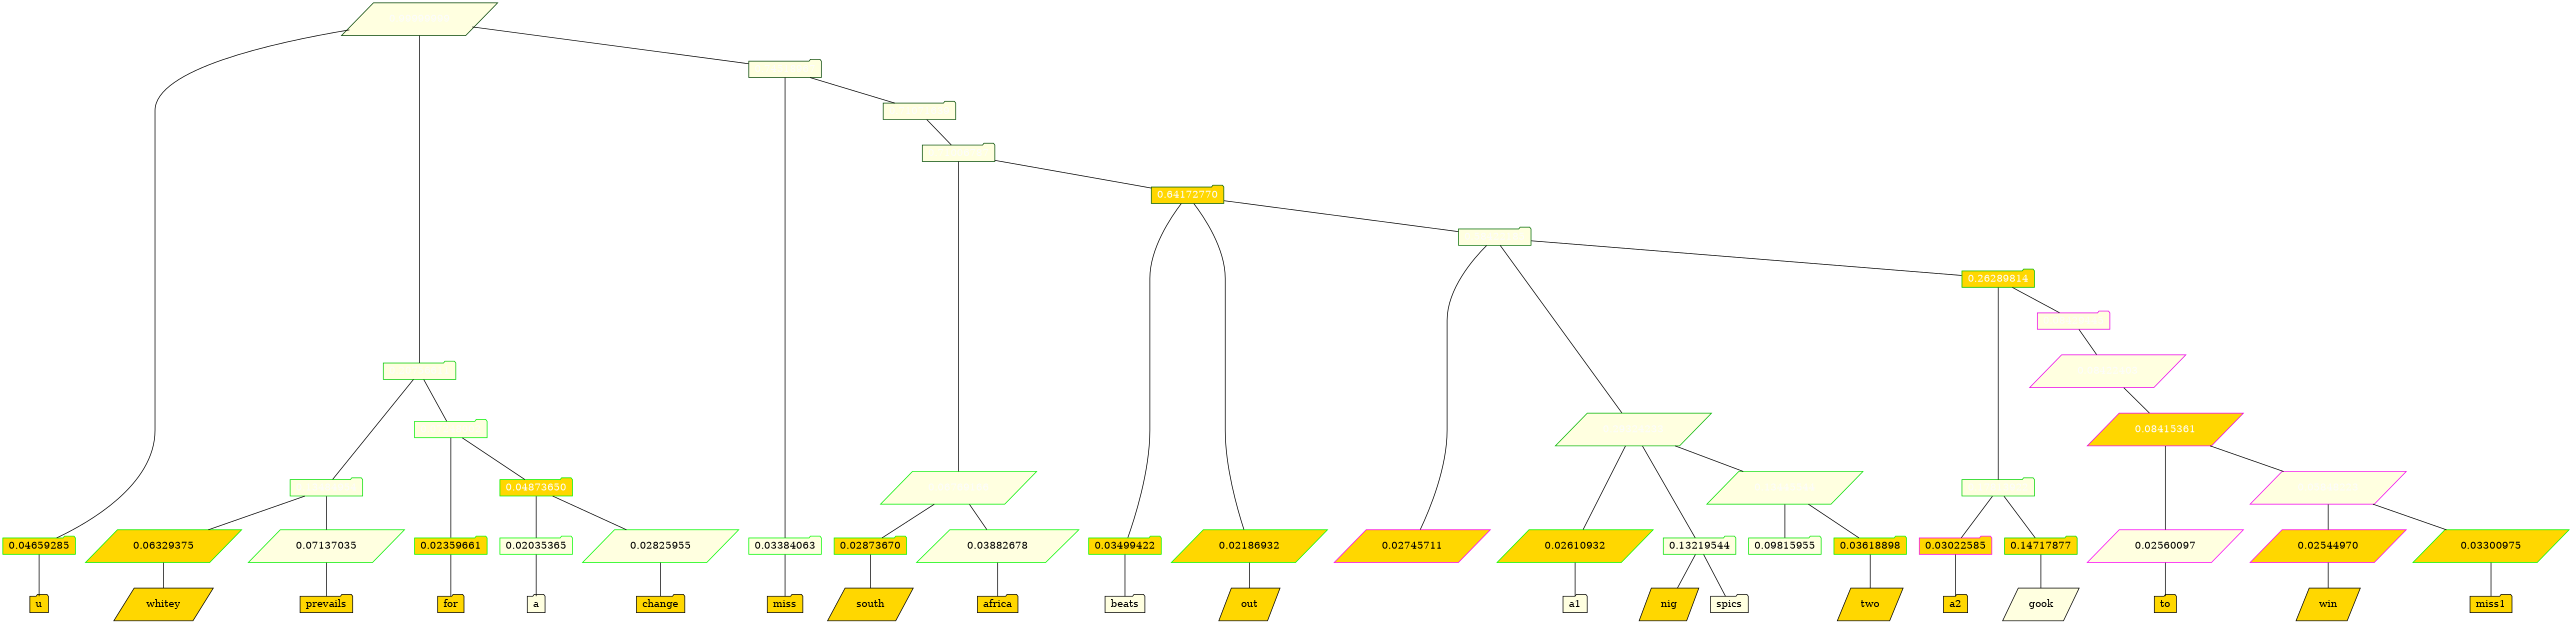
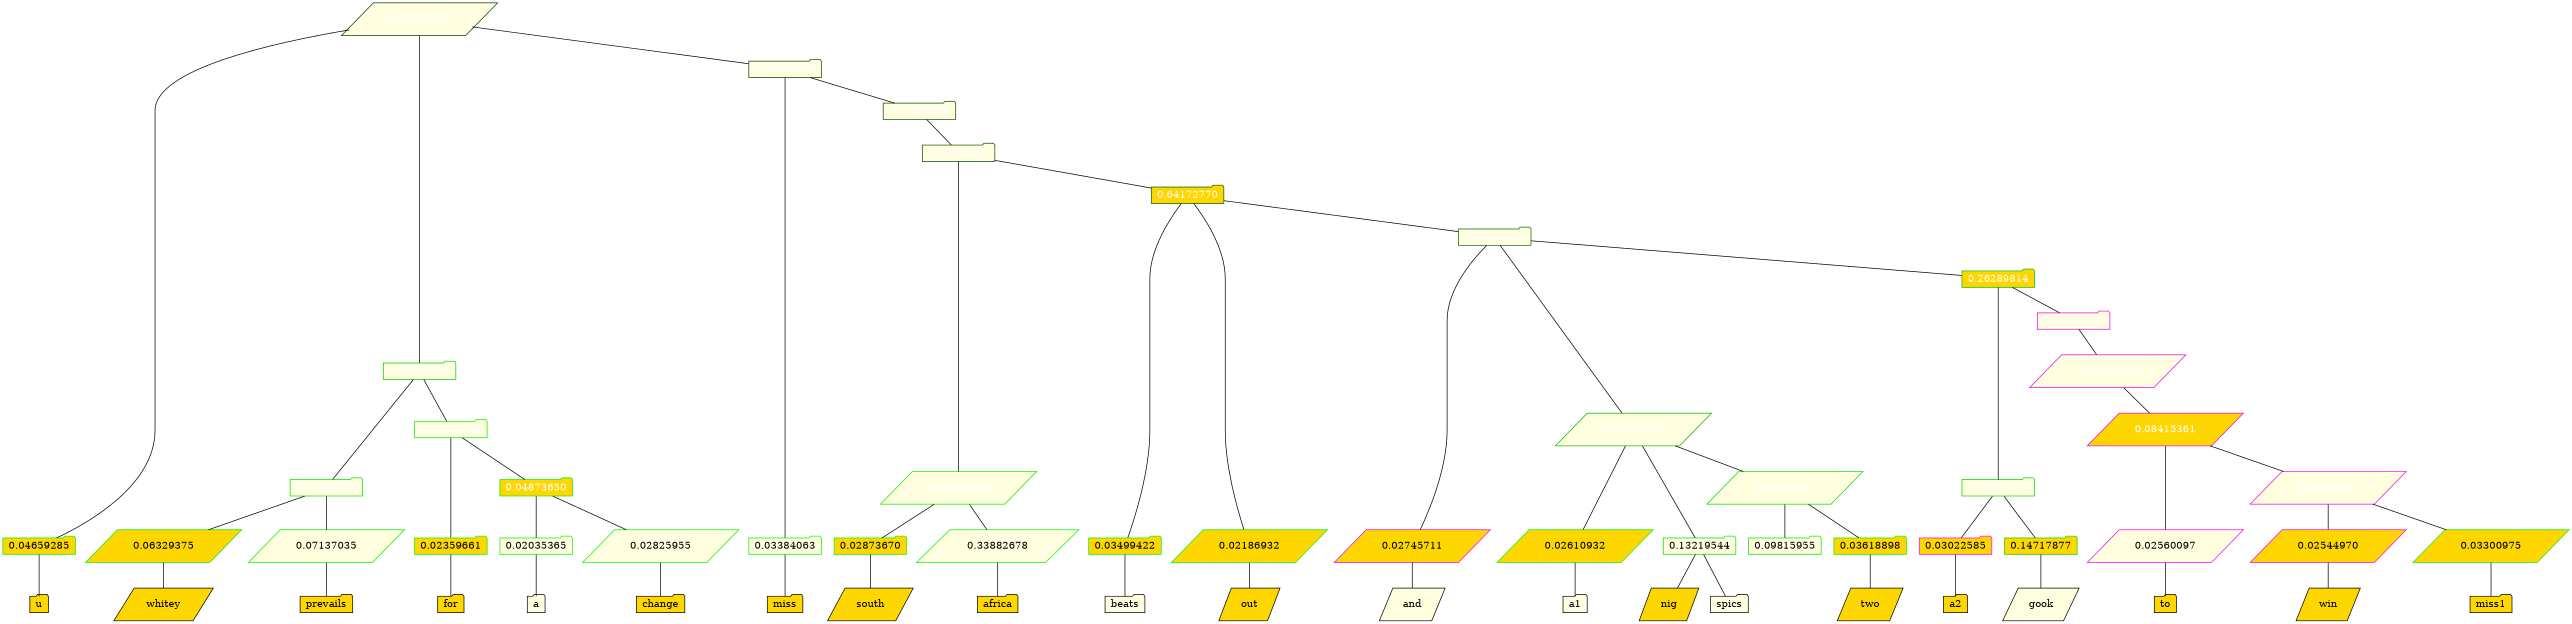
(998, 546) -> (998, 546)
none -> (1412, 604)
